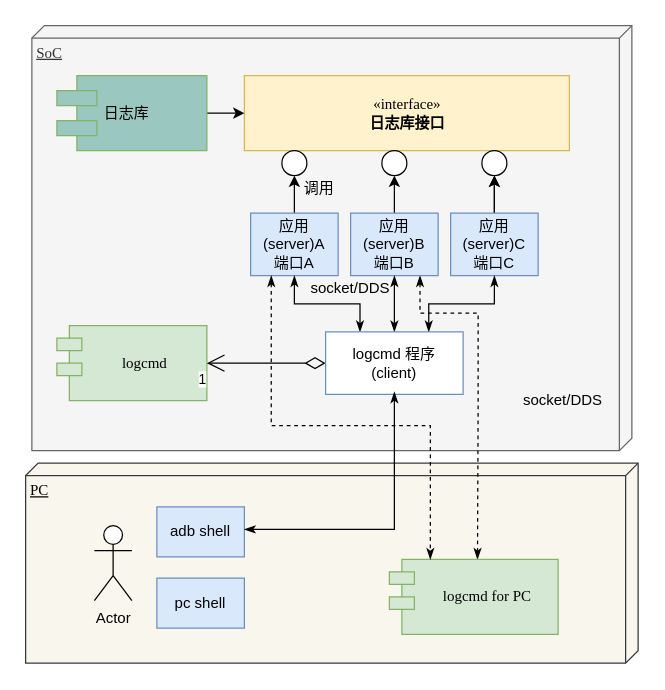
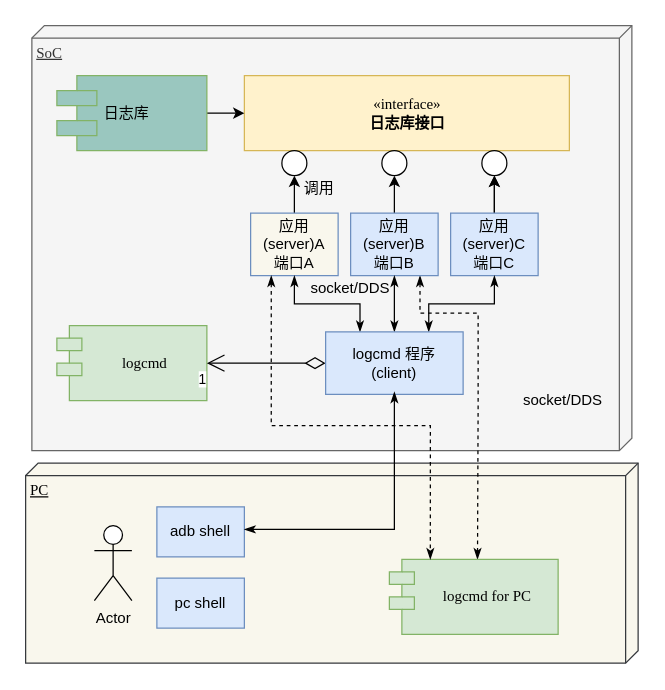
(294, 244) -> (294, 244)
(394, 363) -> (394, 363)
